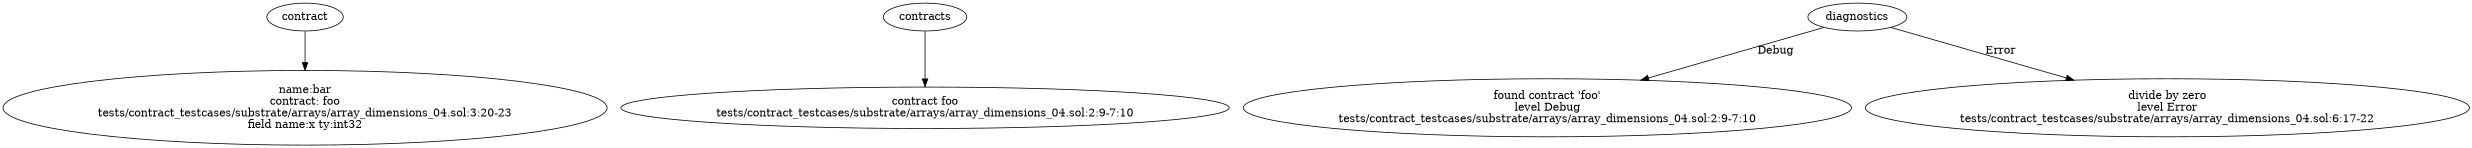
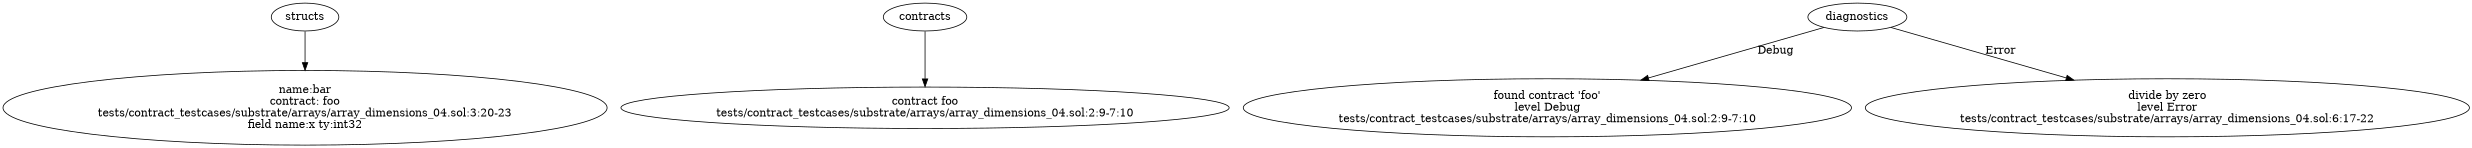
(305, 17) -> (305, 17)
